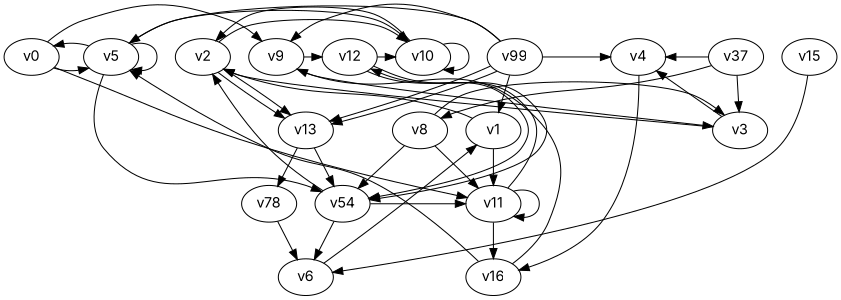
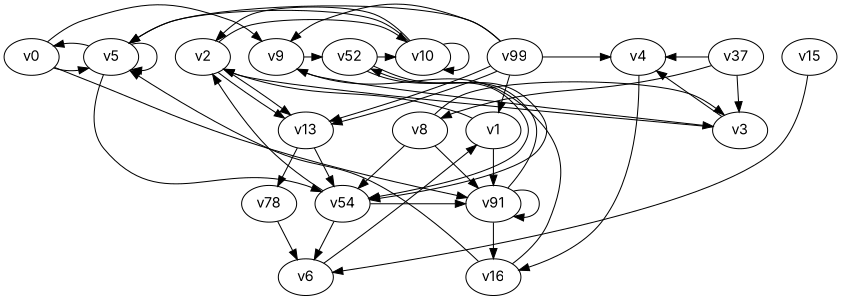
(264, 11) -> (275, 10)
(350, 57) -> (350, 57)
(493, 204) -> (493, 204)
